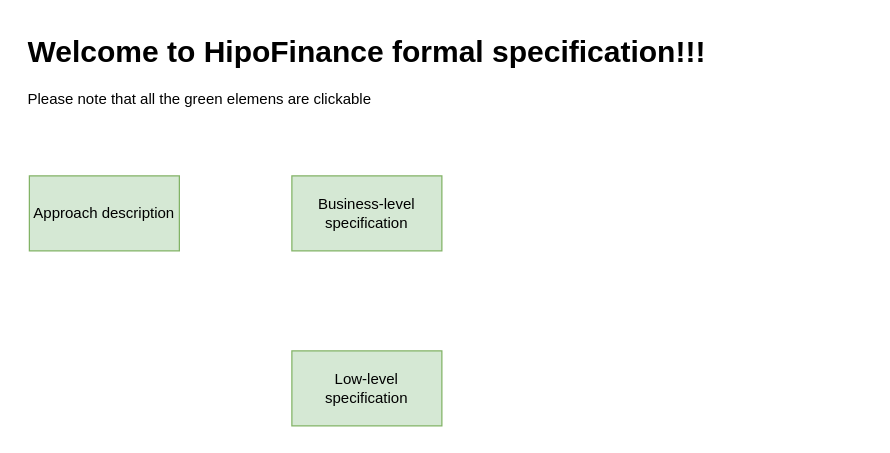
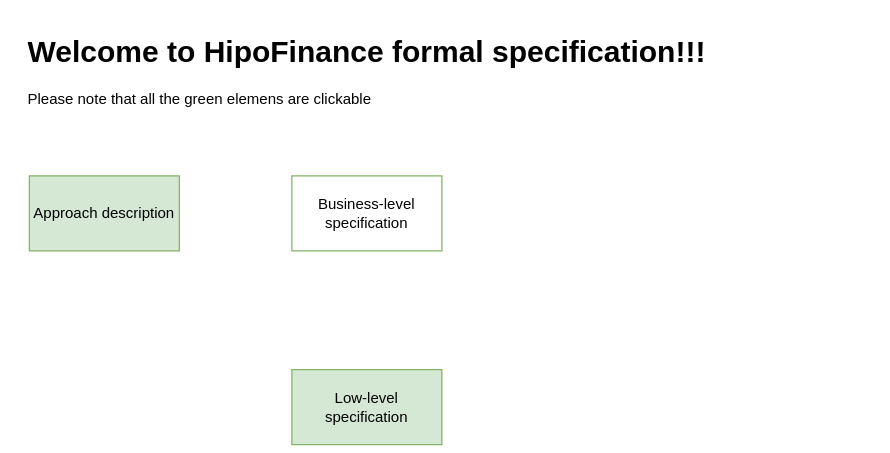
(367, 213) -> (367, 213)
(367, 388) -> (367, 407)
